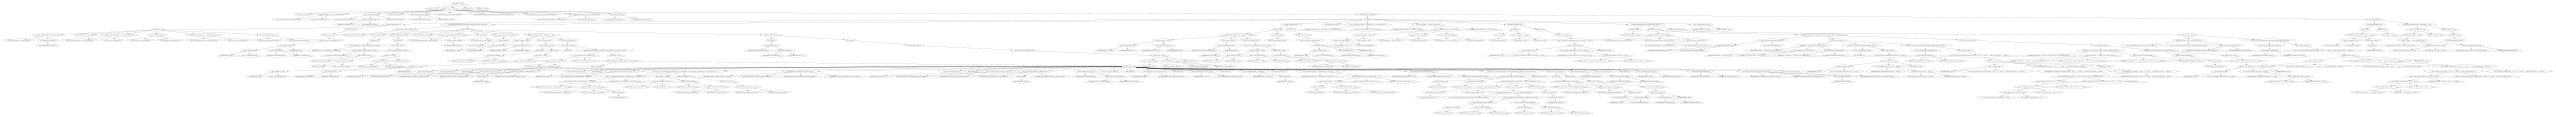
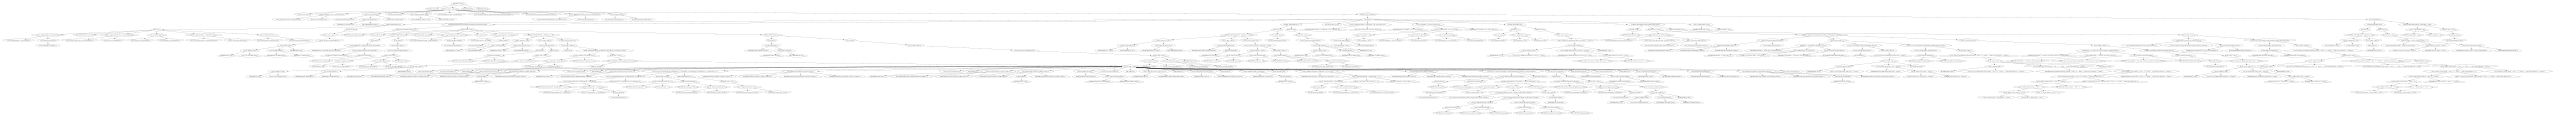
none -> (1727, 51)
